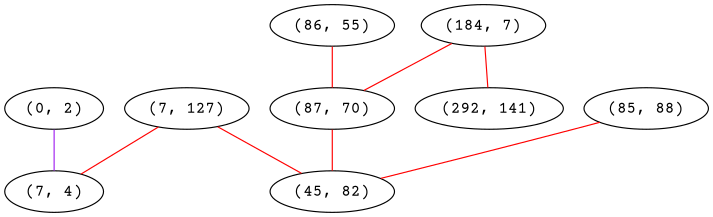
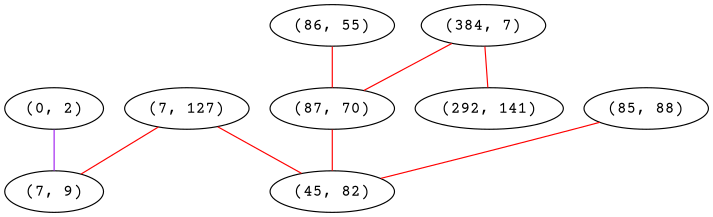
(483, 25) -> (483, 25)
(54, 192) -> (54, 192)
